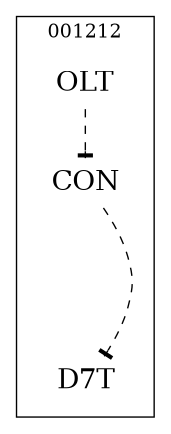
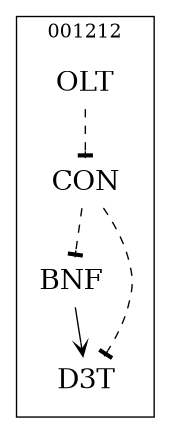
none -> (72, 282)
(87, 381) -> (87, 381)
